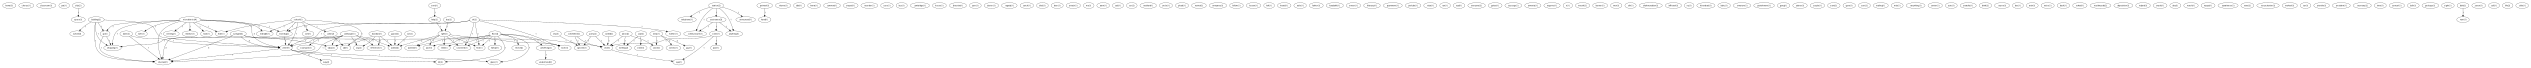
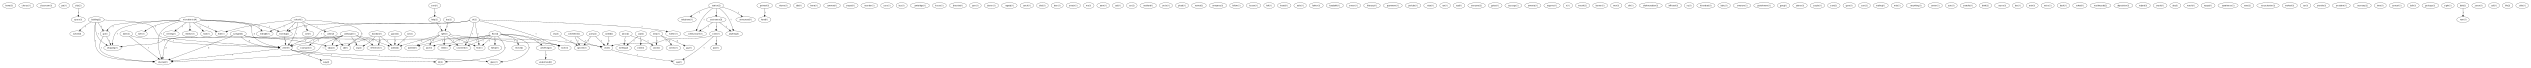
(617, 40) -> none
